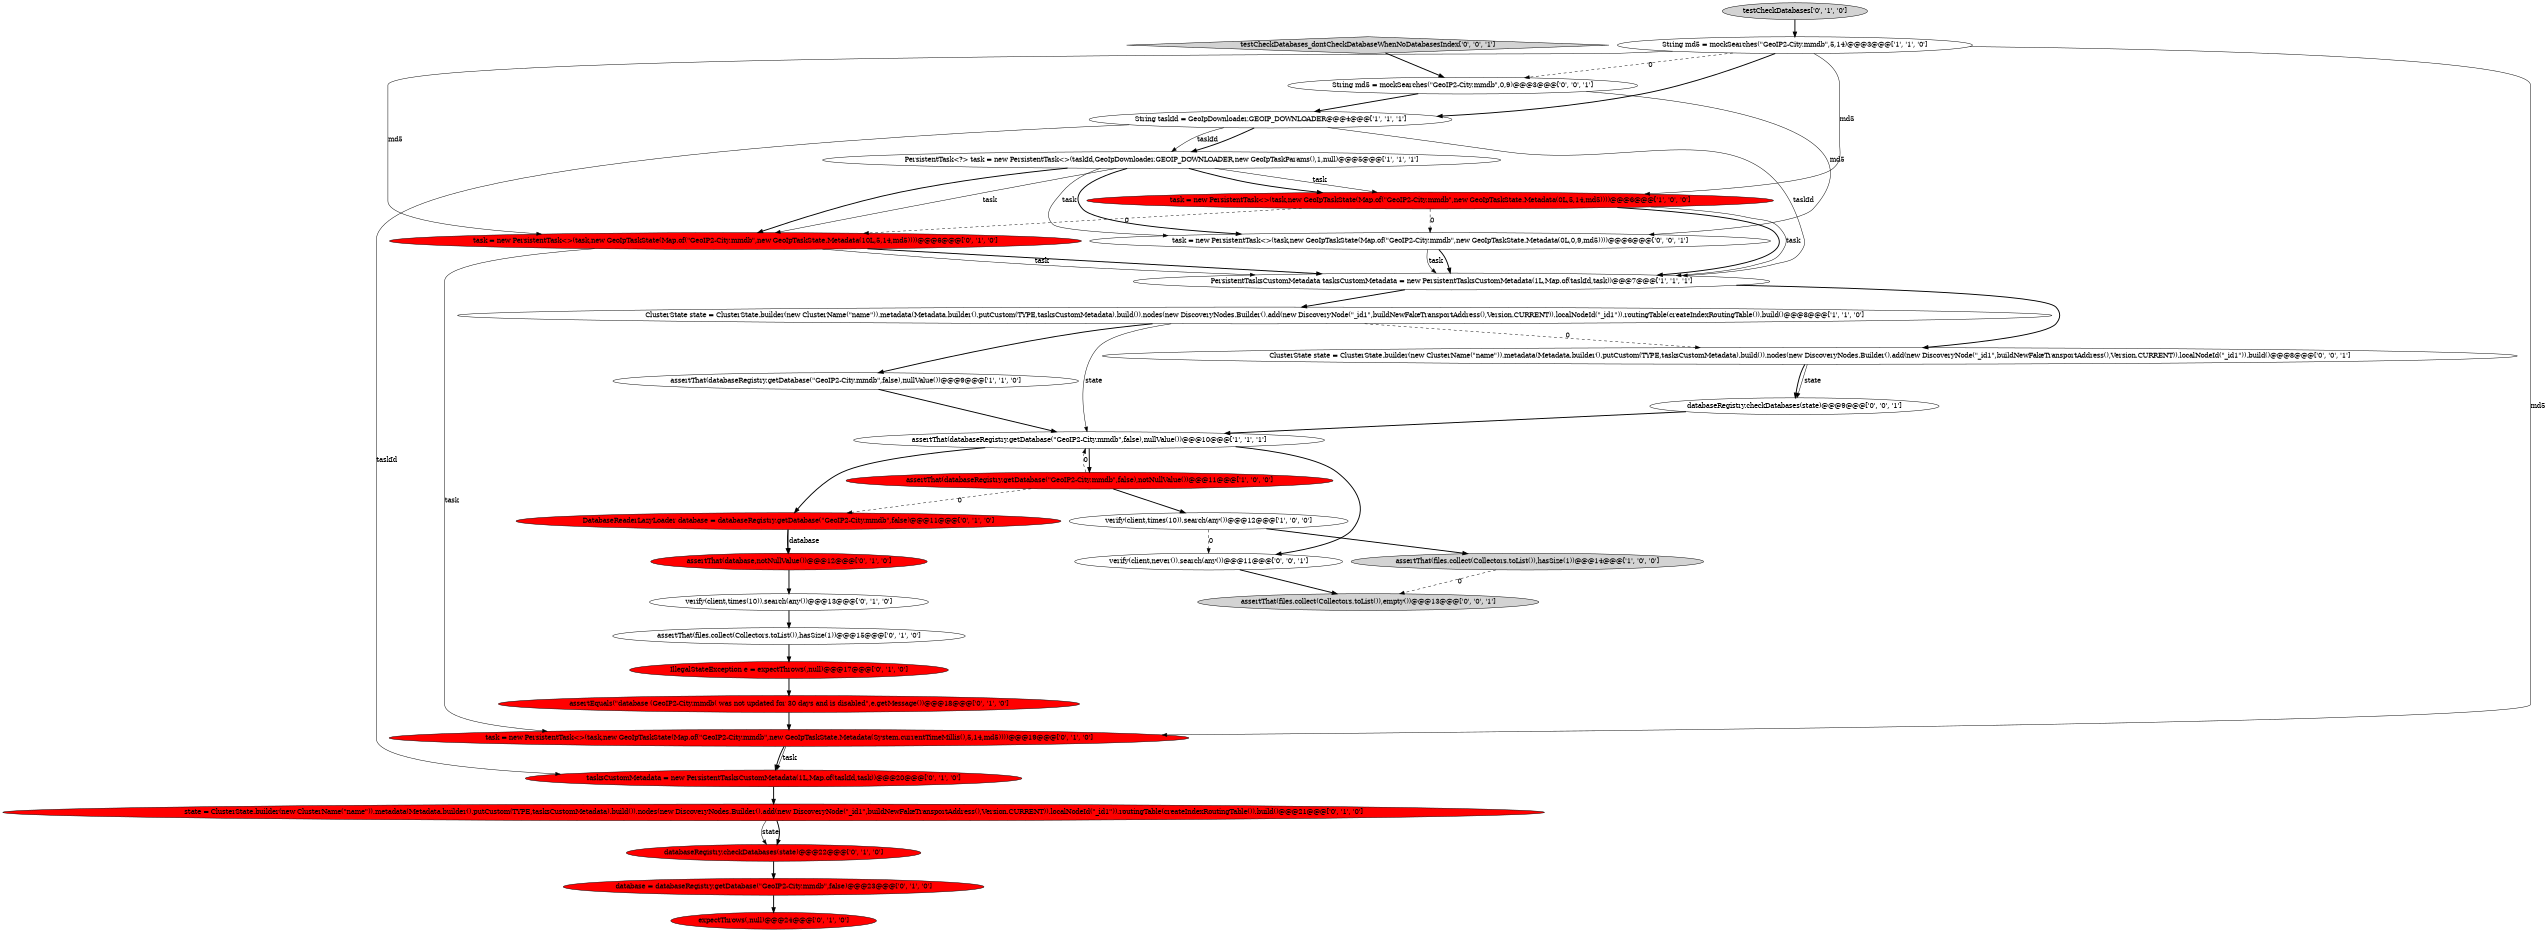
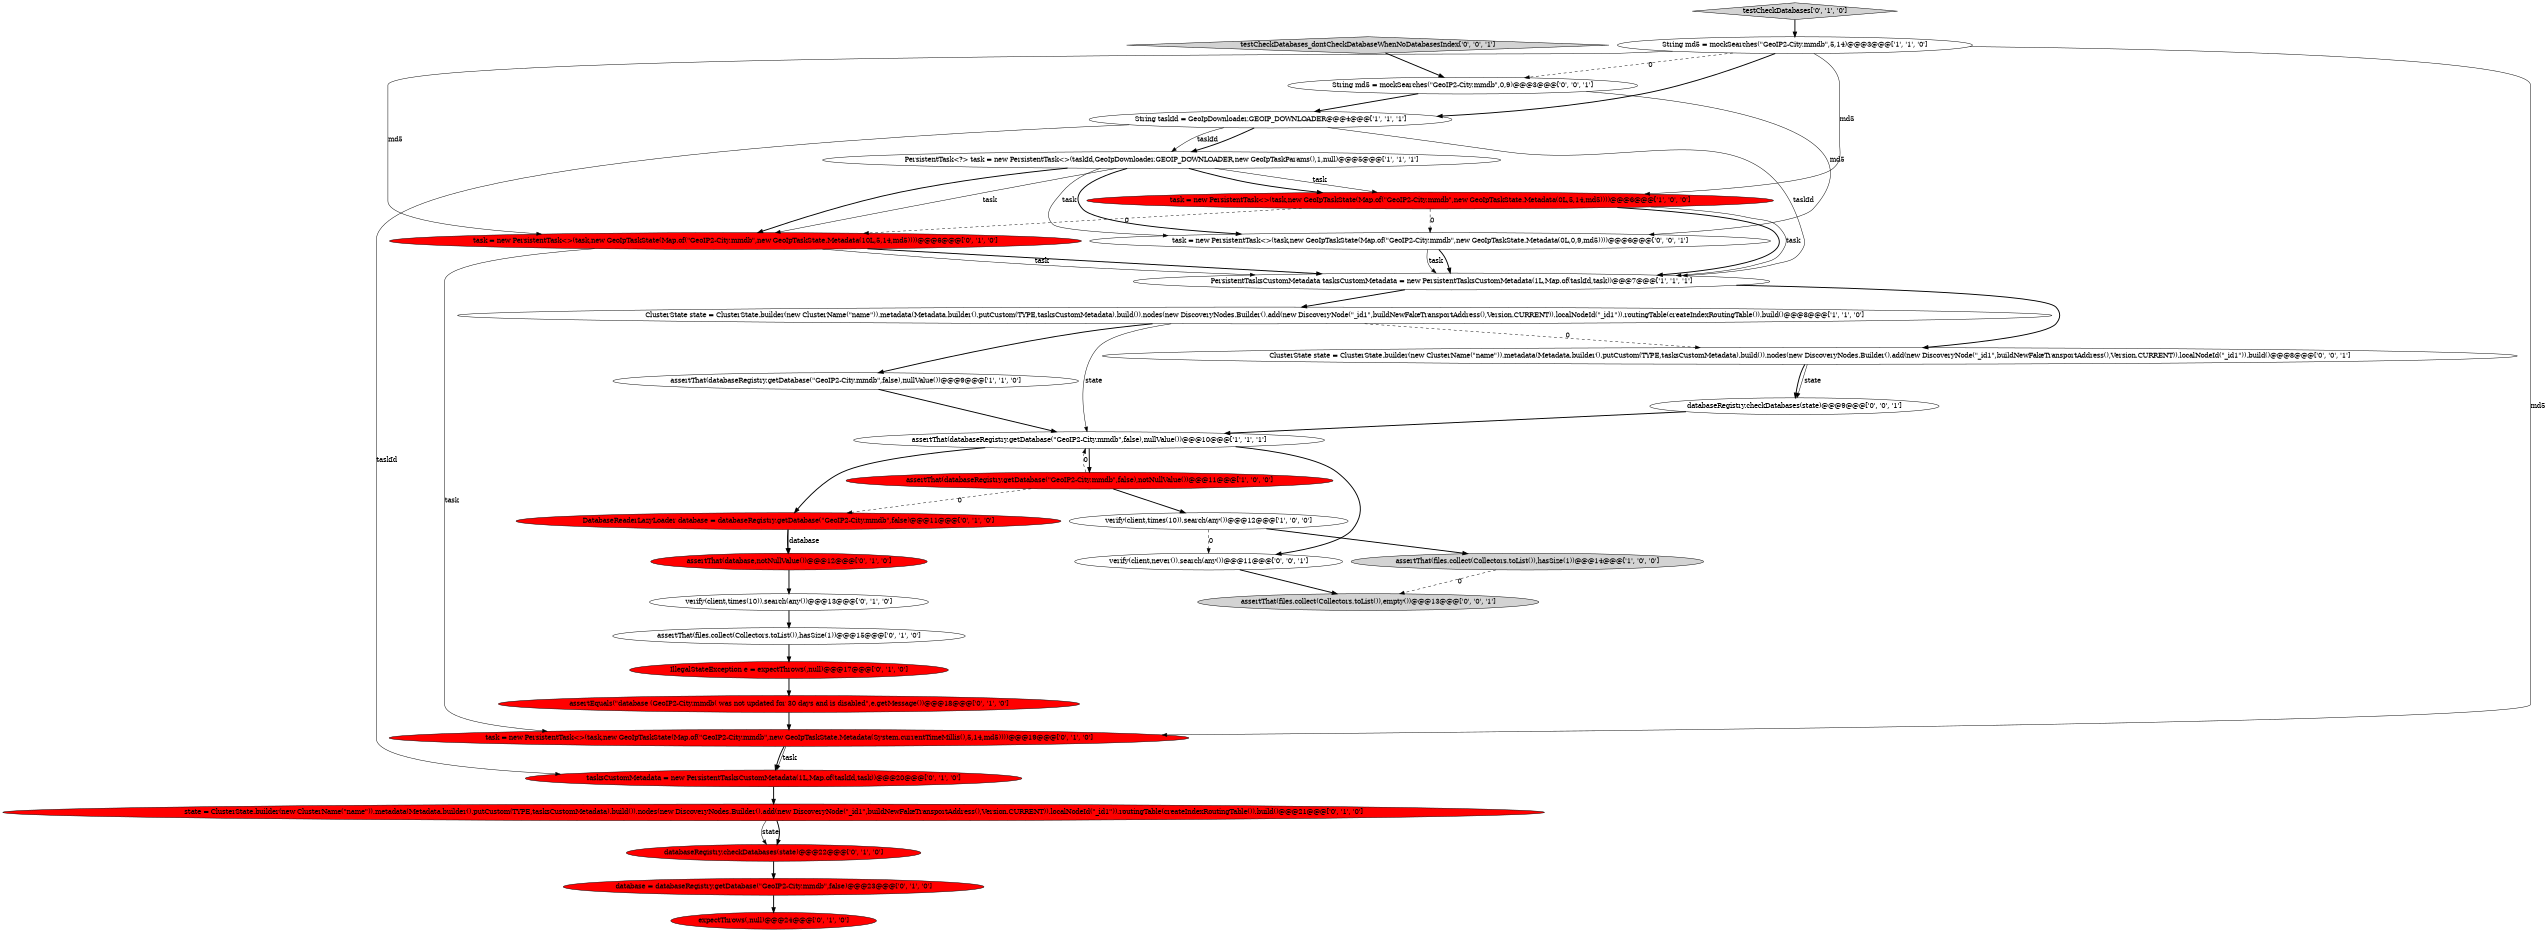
(1795, 11) -> (1795, 11)
